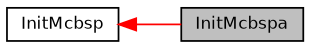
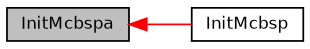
(159, 24) -> (169, 24)
